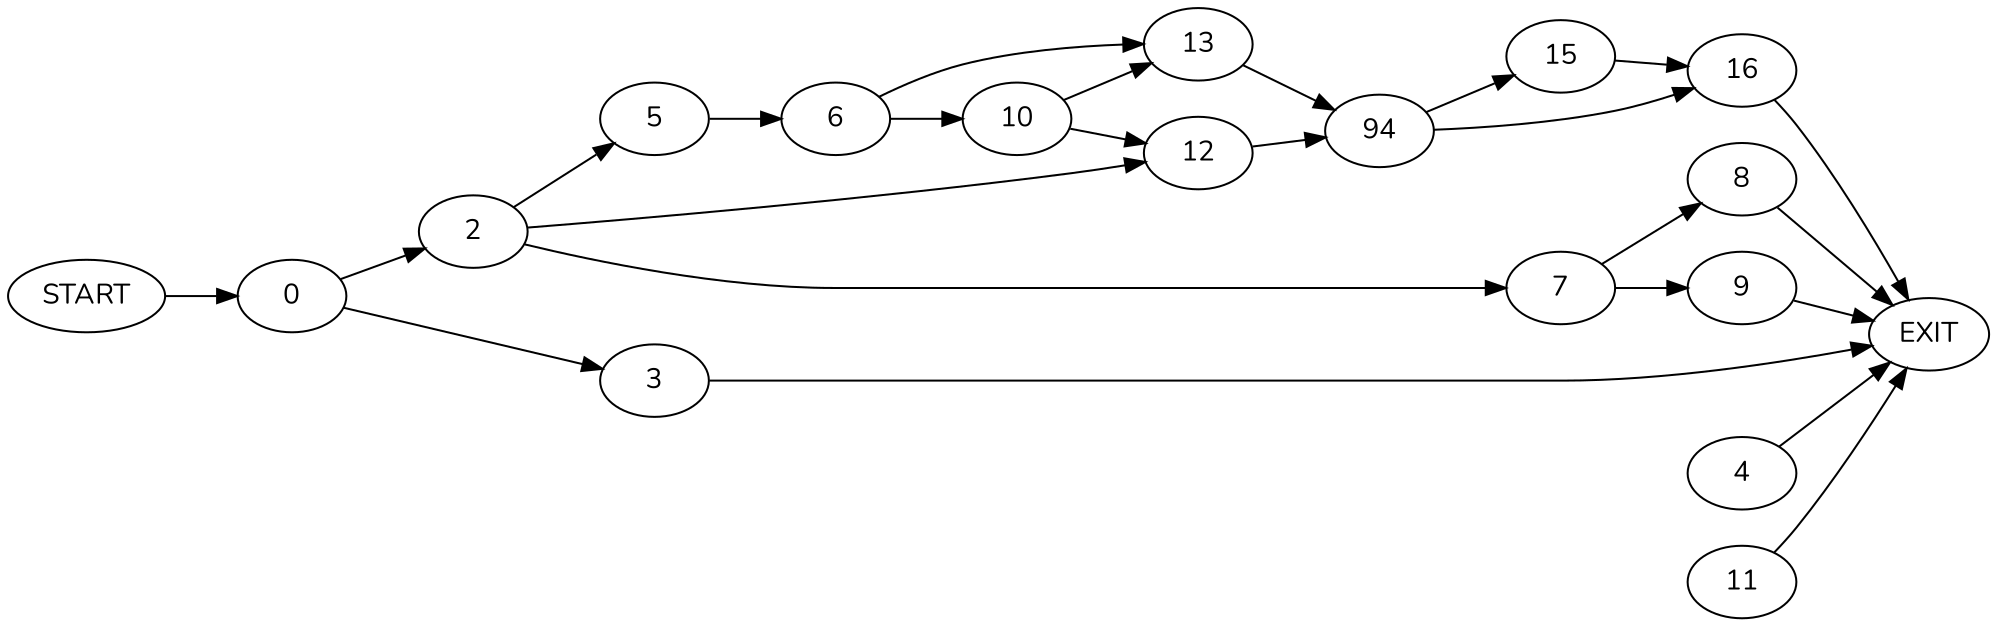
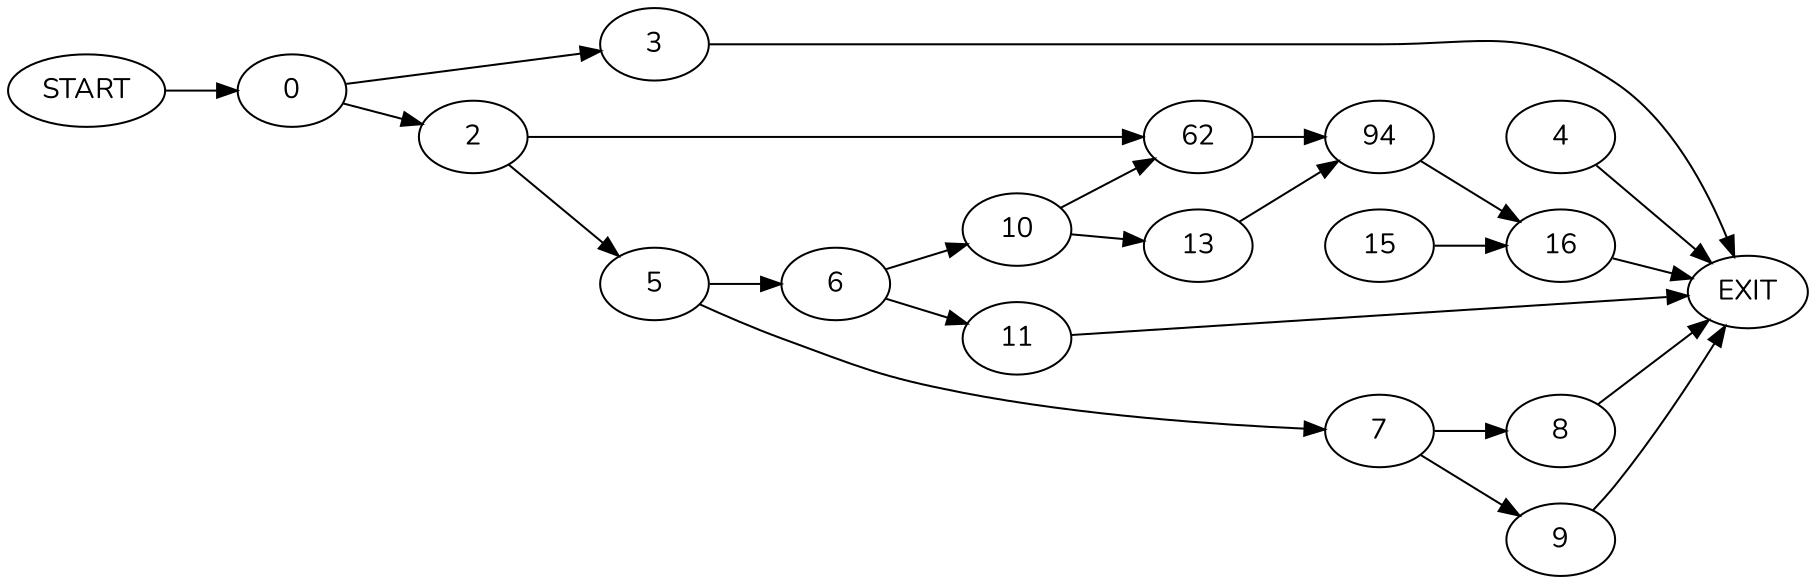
(998, 57) -> (917, 308)
(1461, 98) -> none
(1198, 153) -> (1198, 137)
(1003, 288) -> (995, 398)
